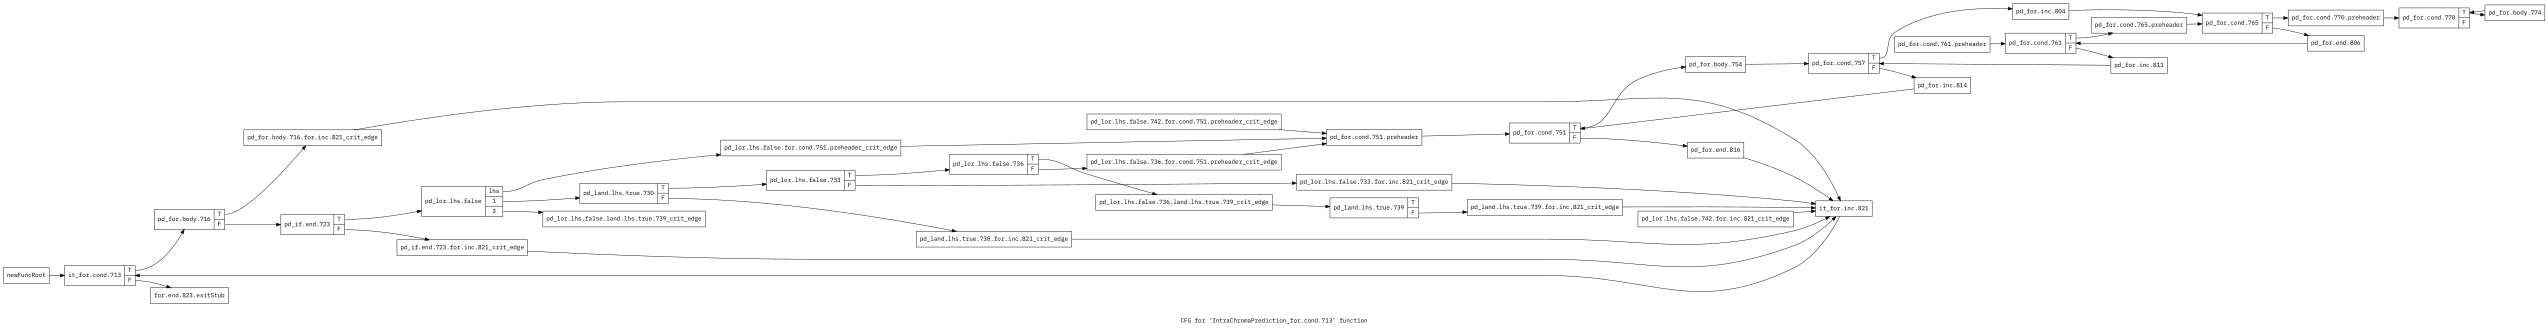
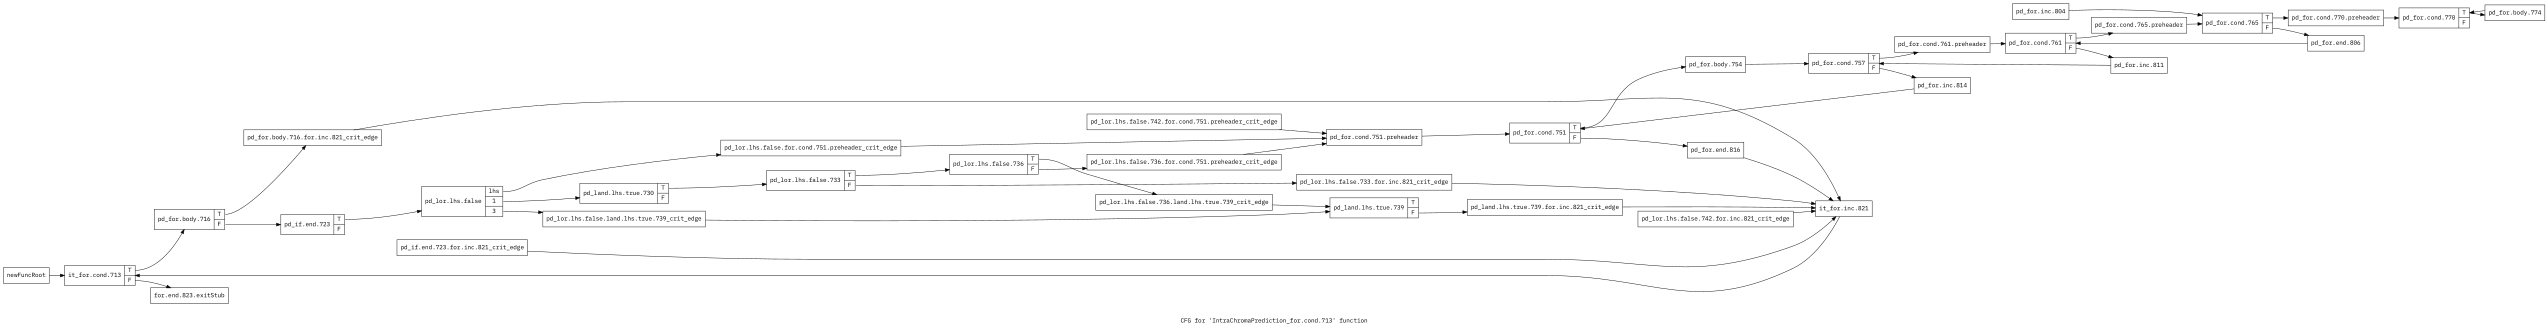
(1934, 16) -> (1897, 57)
none -> (1016, 220)
(385, 233) -> none
(994, 239) -> none
